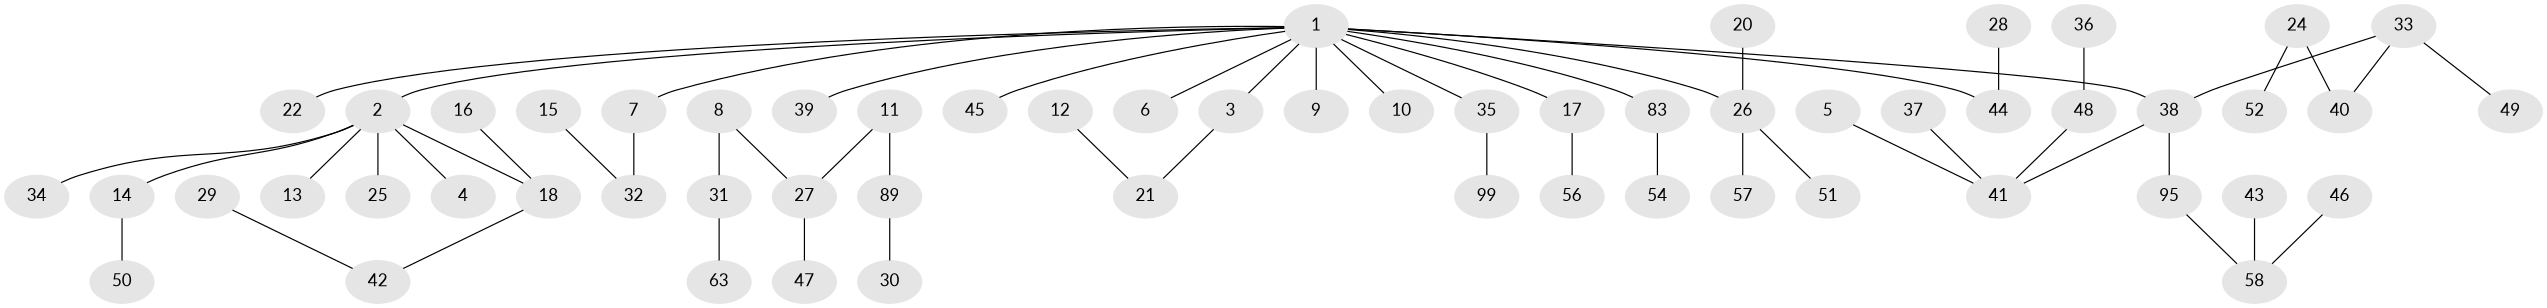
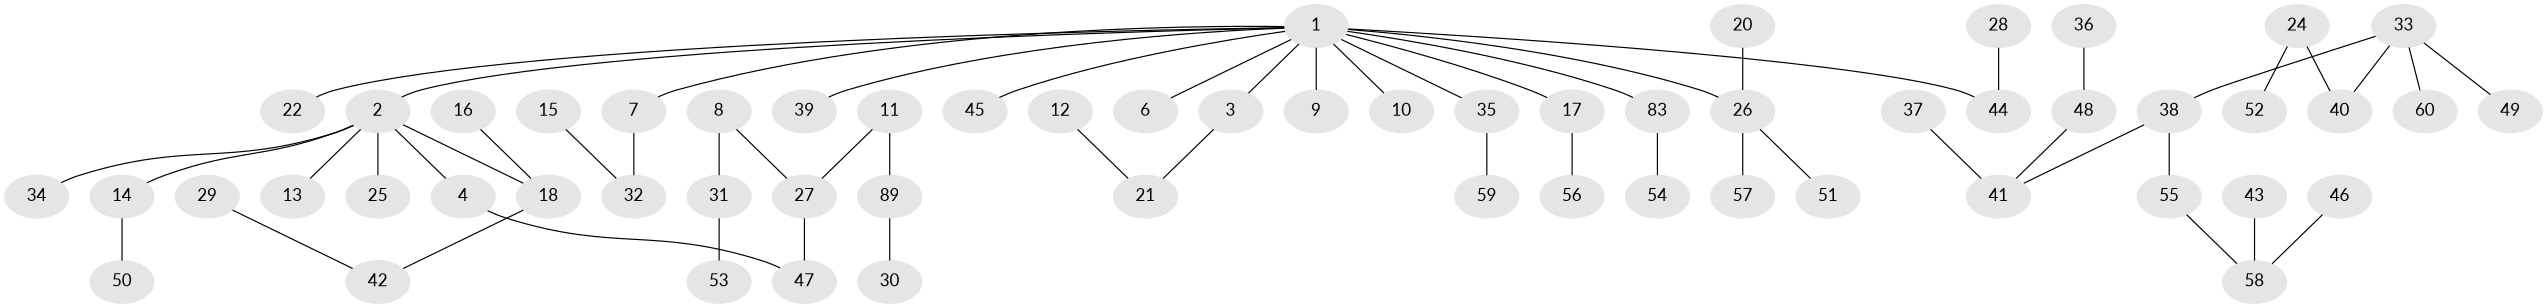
(1808, 58) -> none
(1828, 111) -> none
none -> (2425, 111)
(1487, 197) -> (1487, 197)
(2169, 197) -> (2169, 197)
none -> (634, 239)
(719, 282) -> (719, 282)
